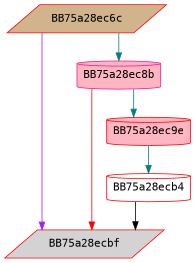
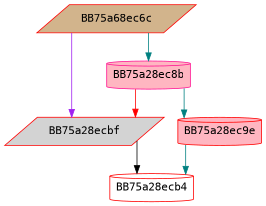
(87, 19) -> (116, 19)
(135, 212) -> (137, 153)
